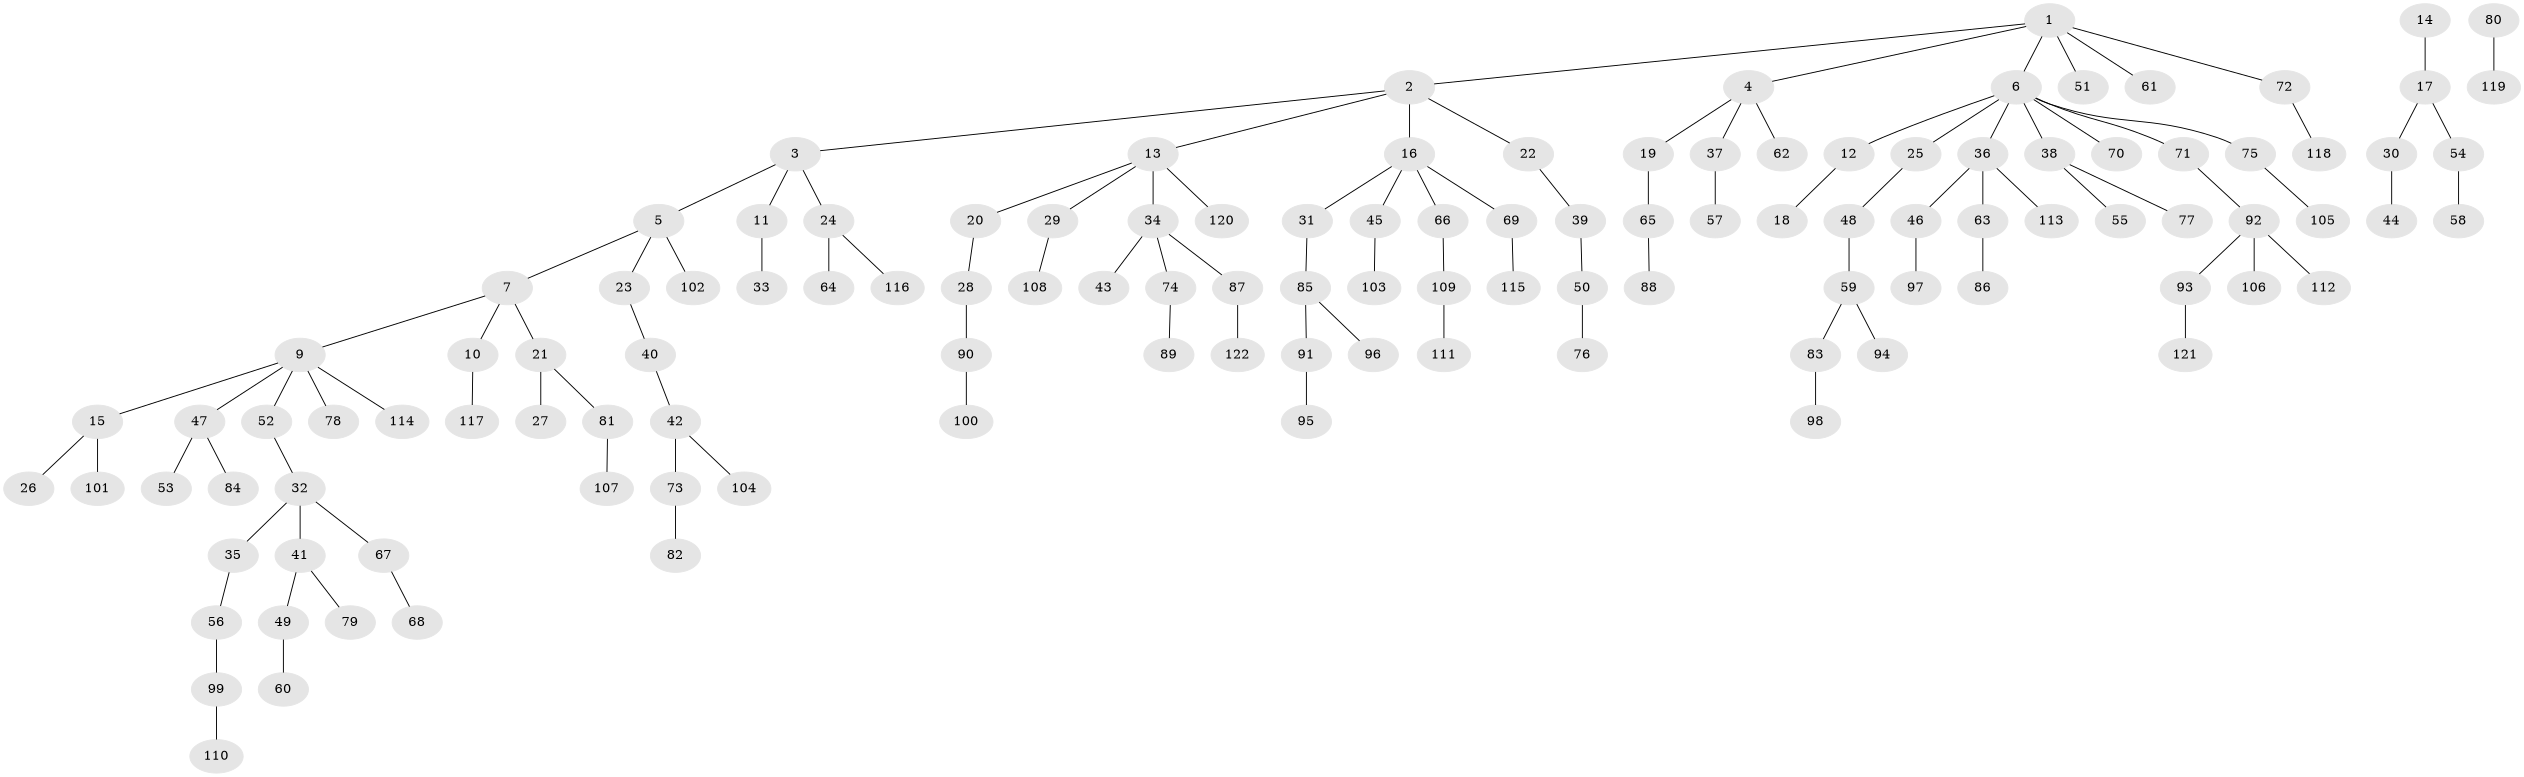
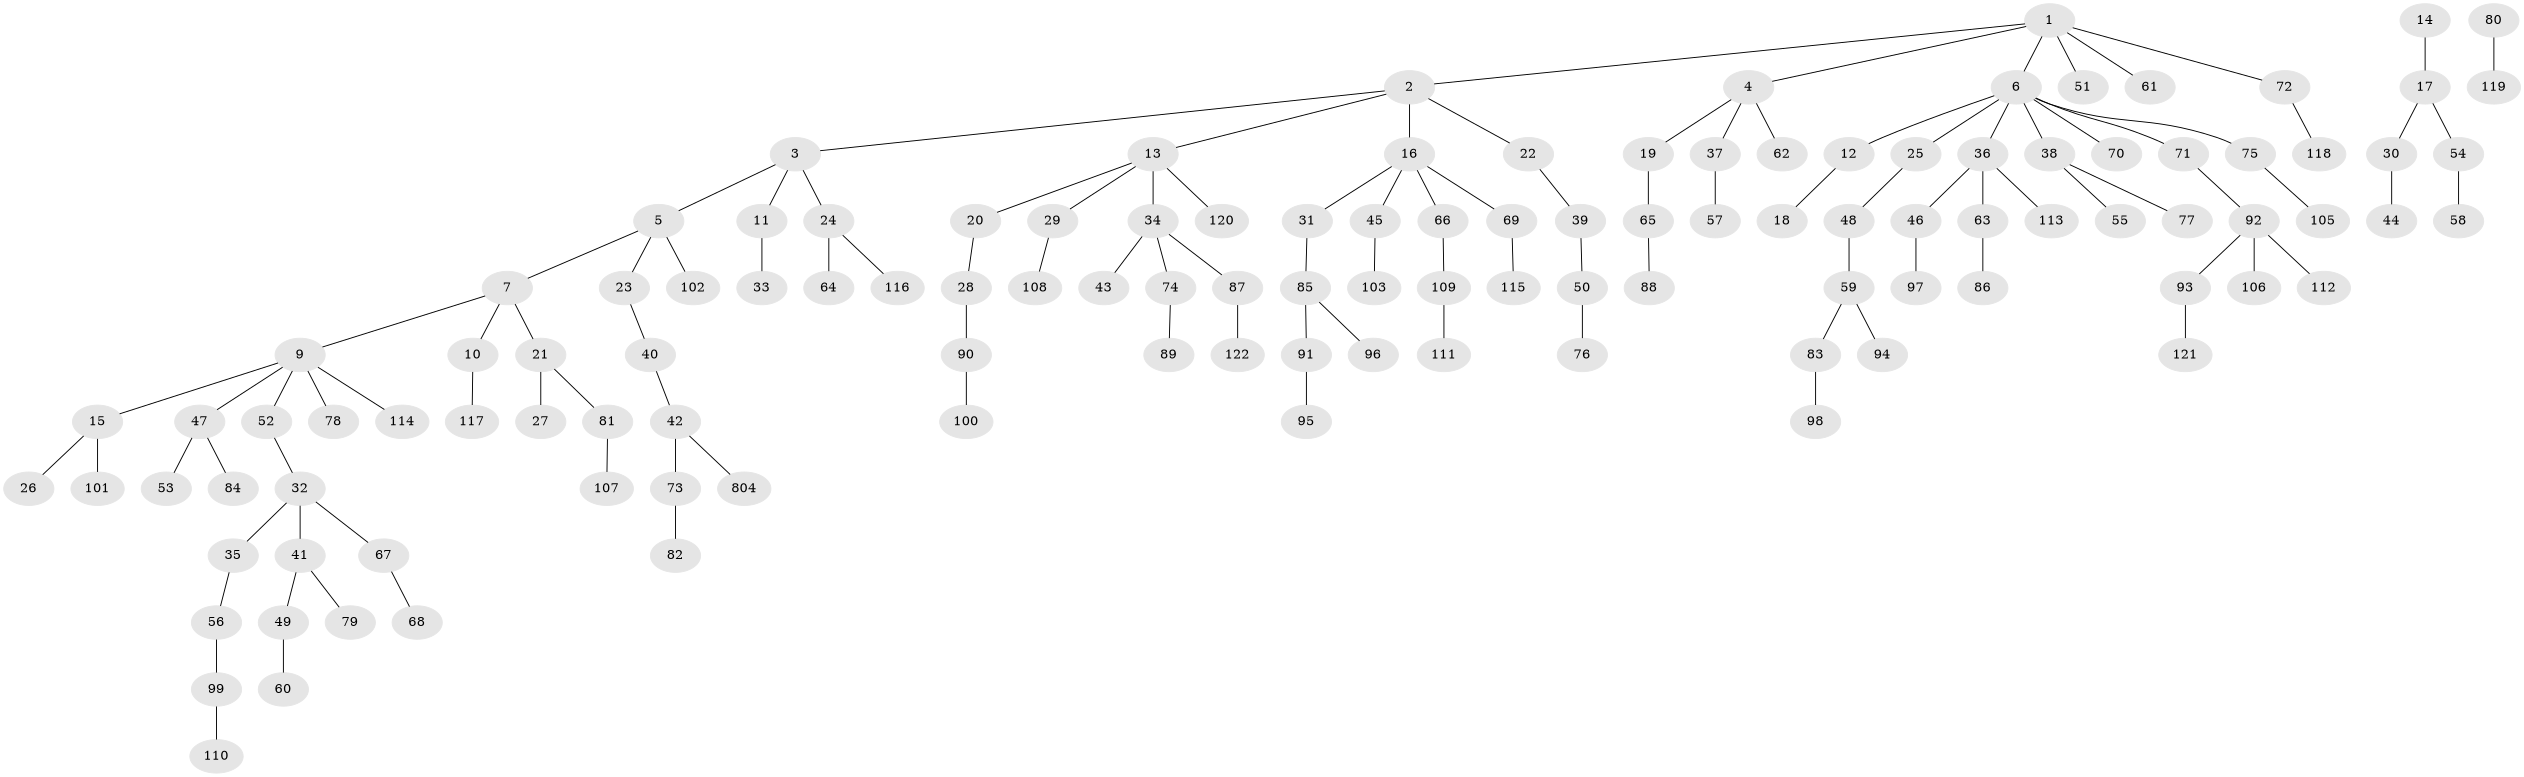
(744, 489) -> (744, 489)
